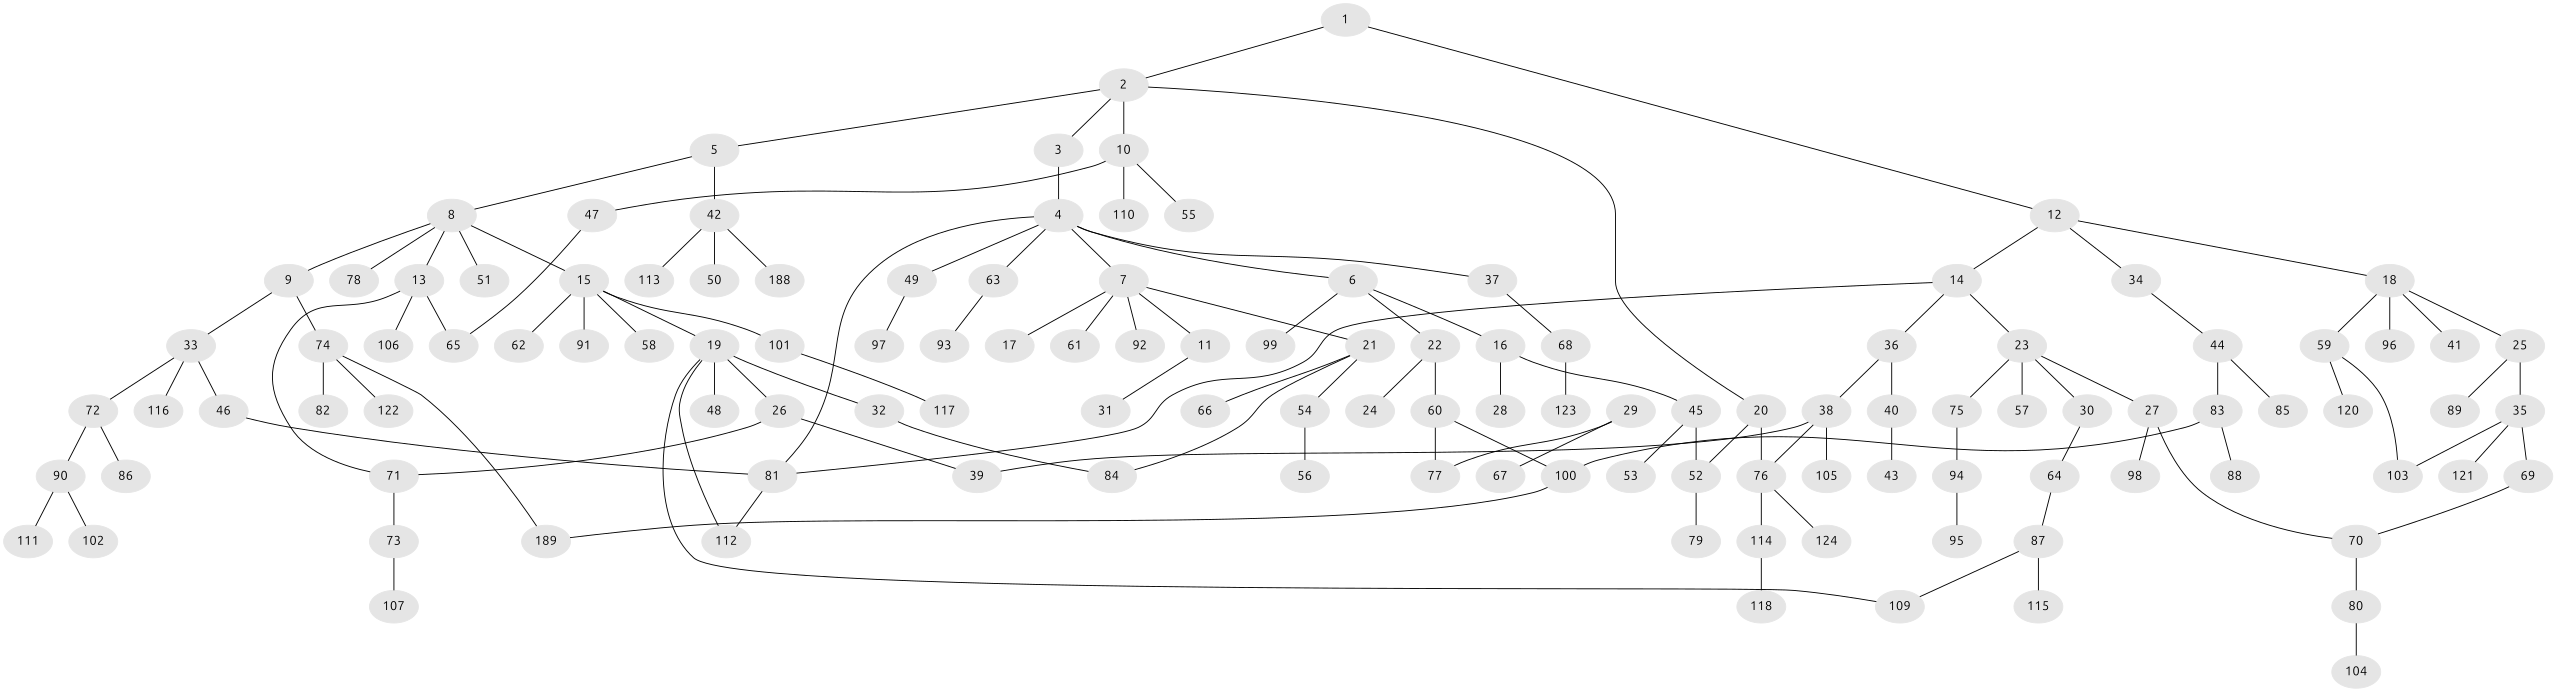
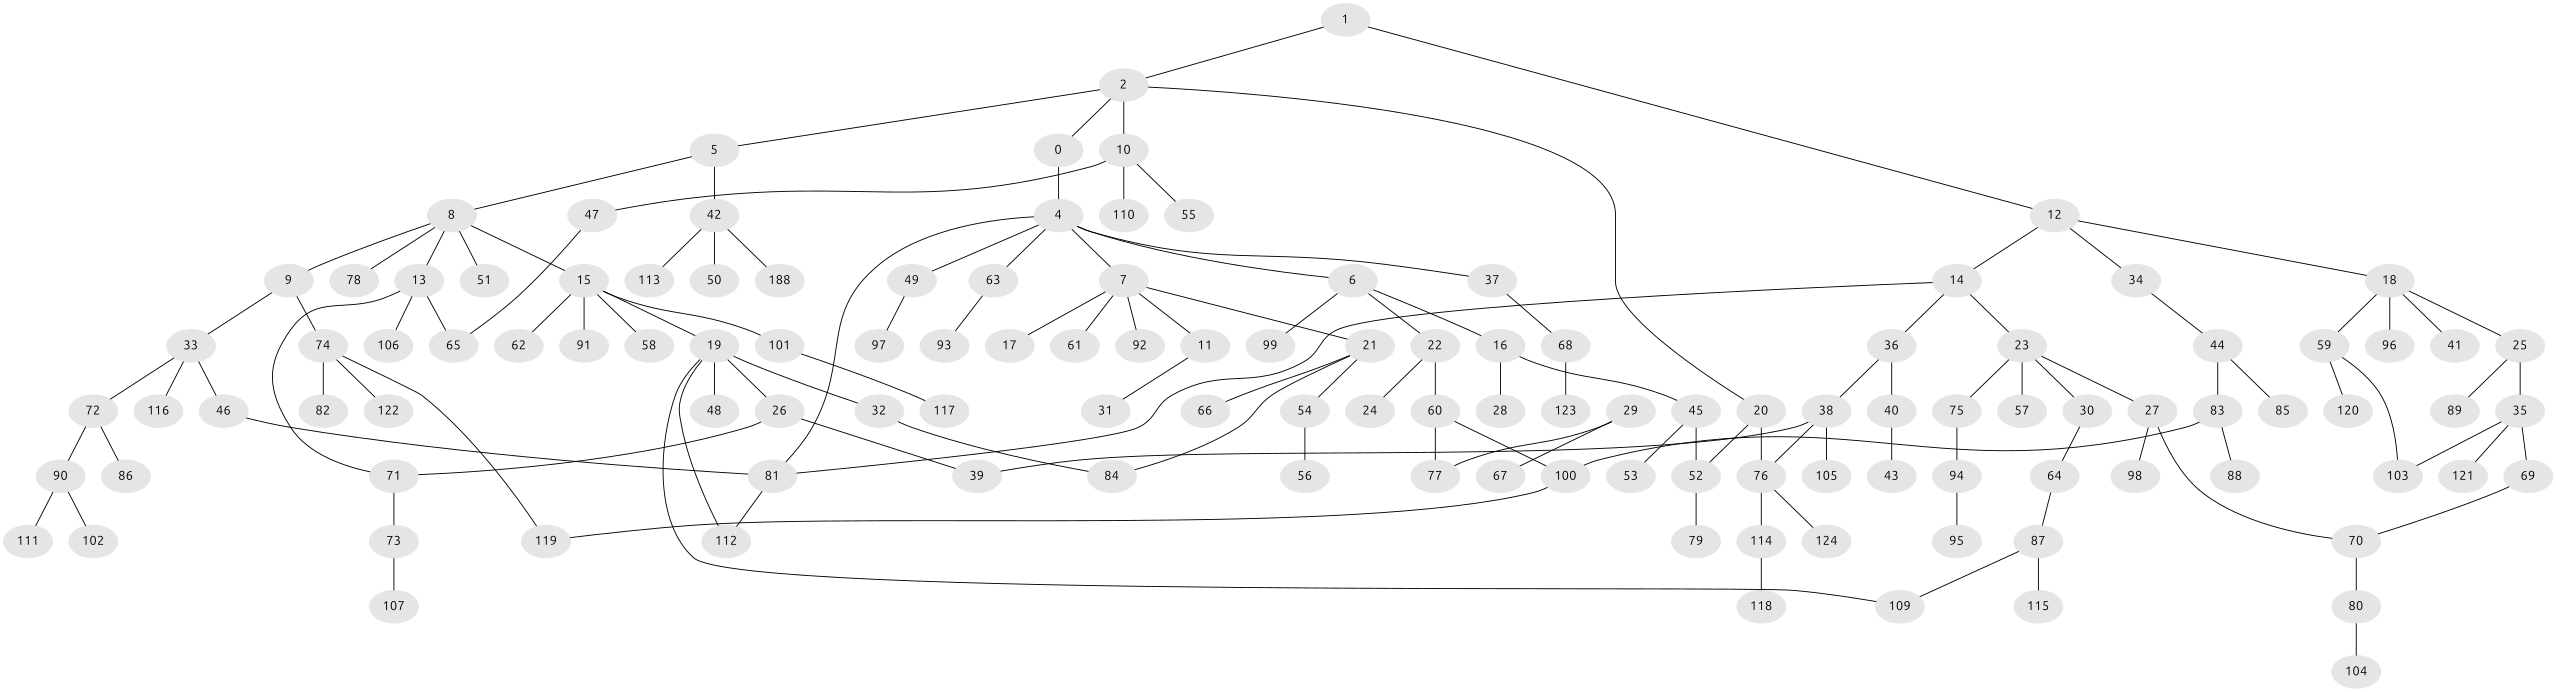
(1059, 150) -> (1059, 150)
(546, 542) -> (546, 542)
